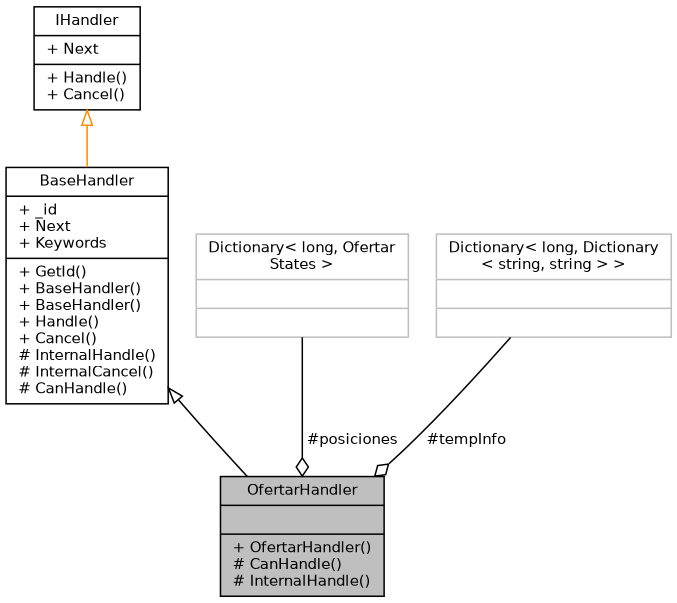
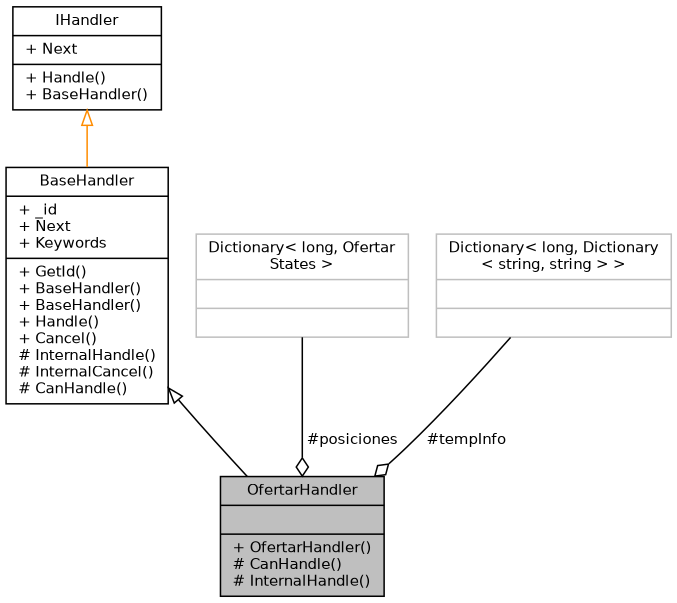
(86, 95) -> (87, 95)
